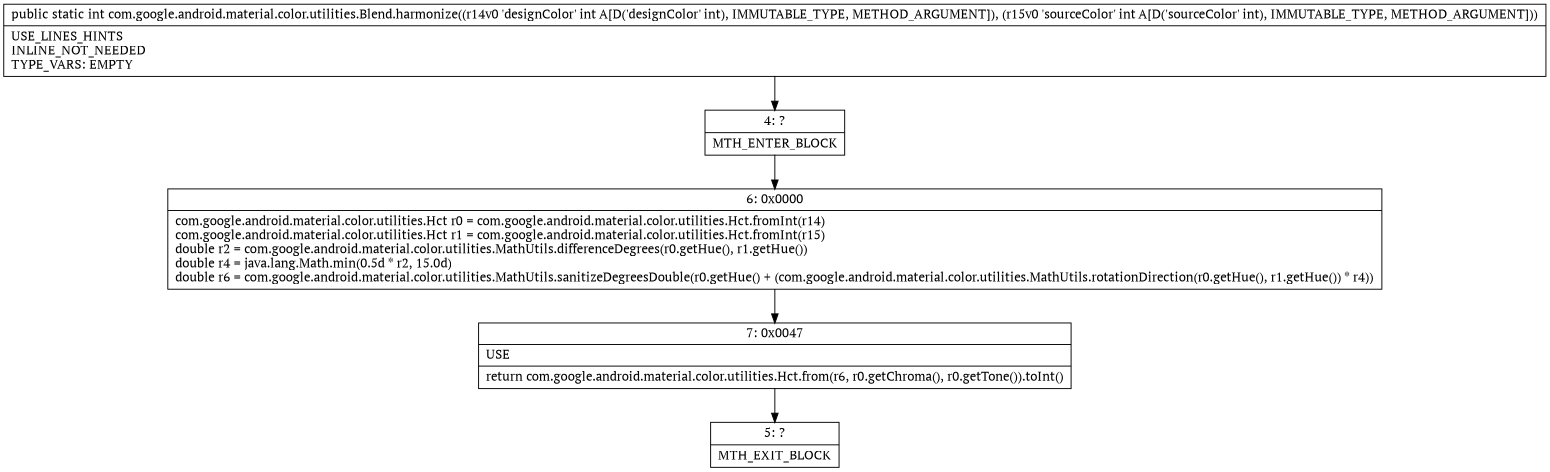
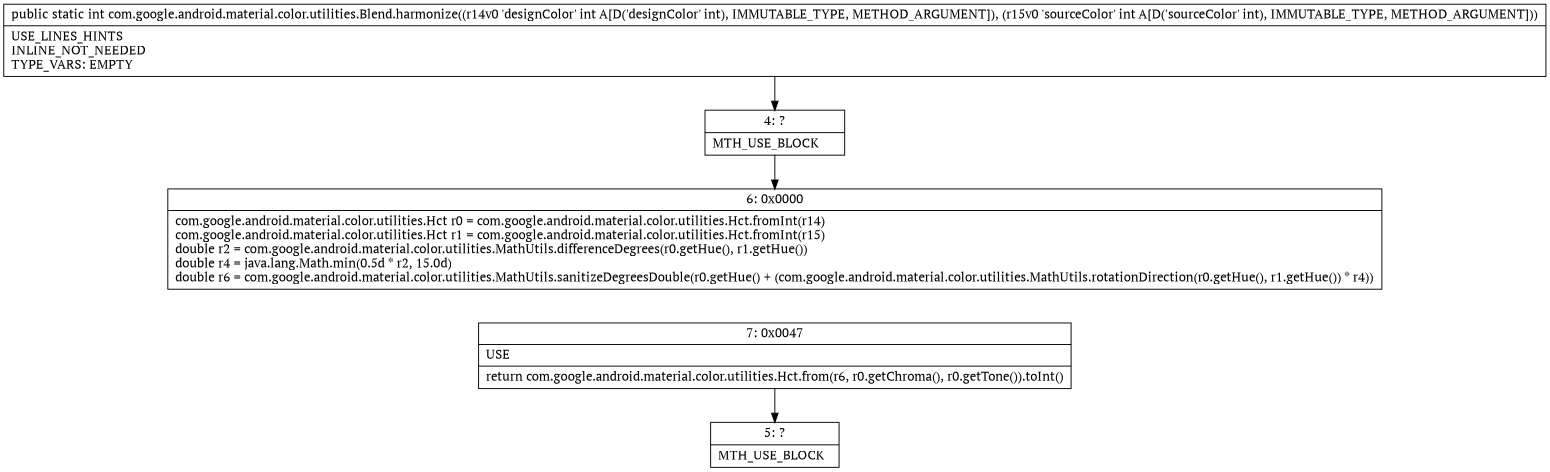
(775, 143) -> (766, 143)
(775, 301) -> none
(775, 456) -> (772, 456)
